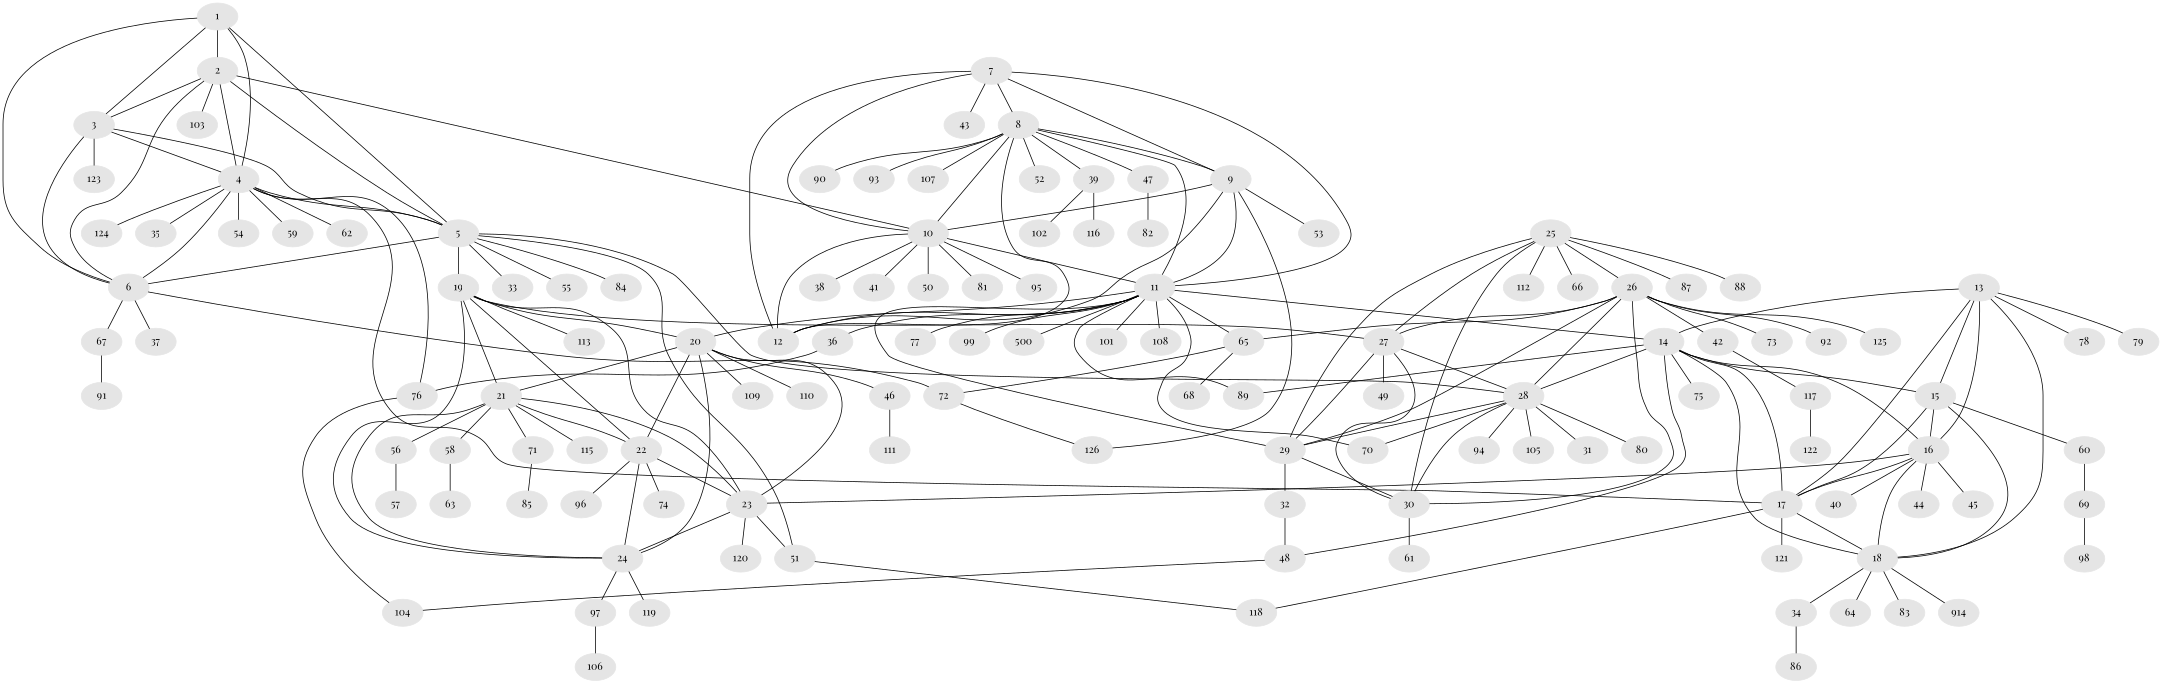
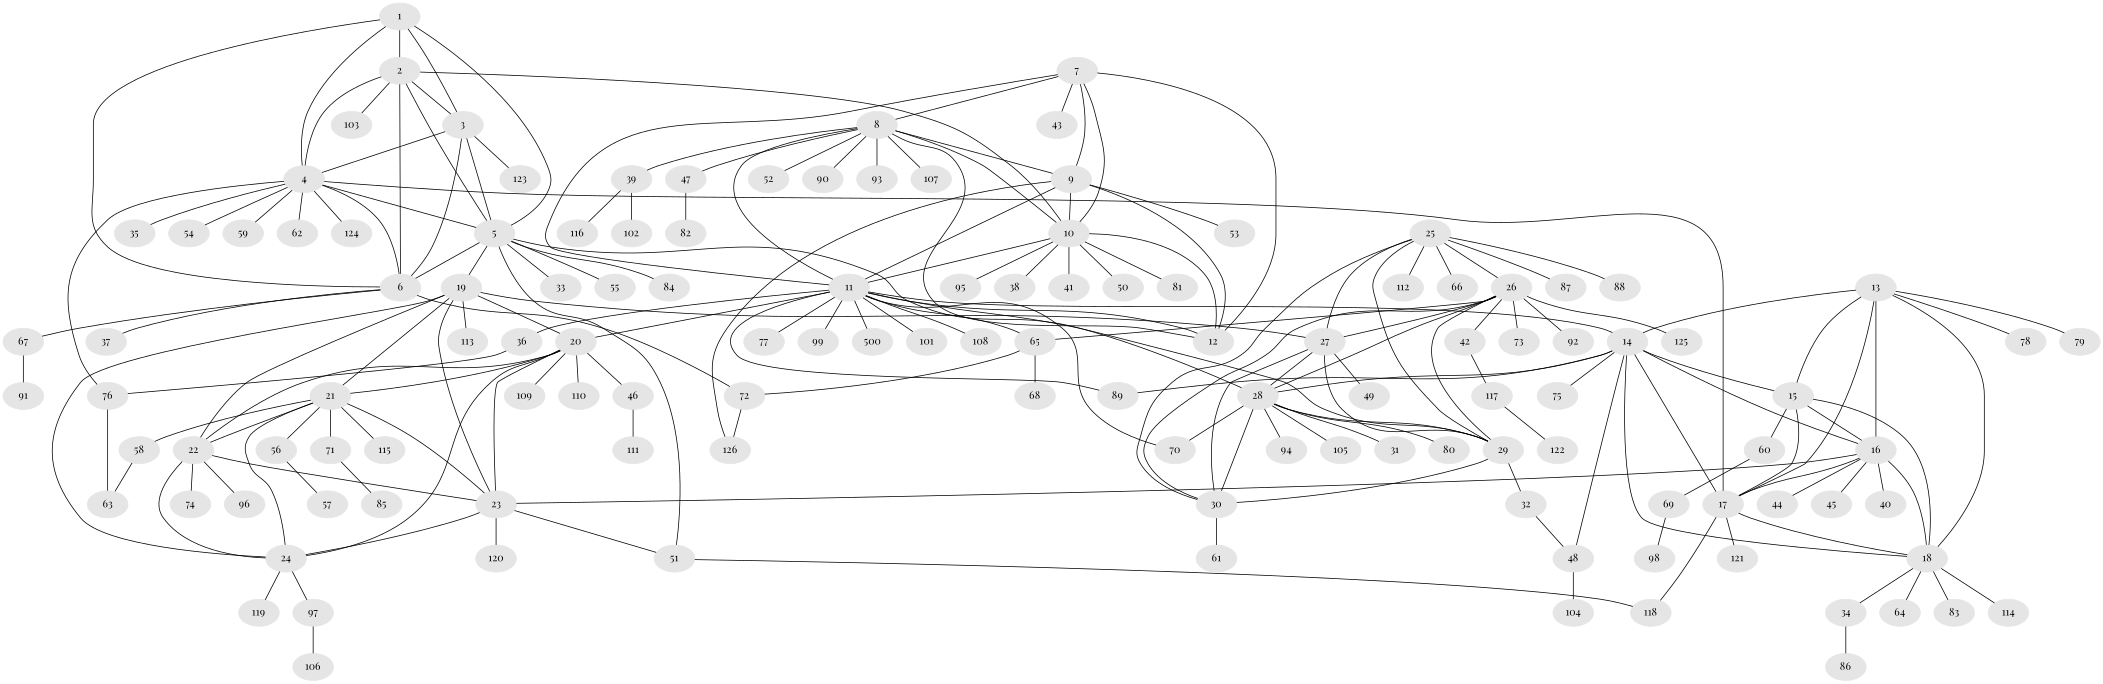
(305, 487) -> (108, 450)
(1959, 613) -> (2008, 613)
